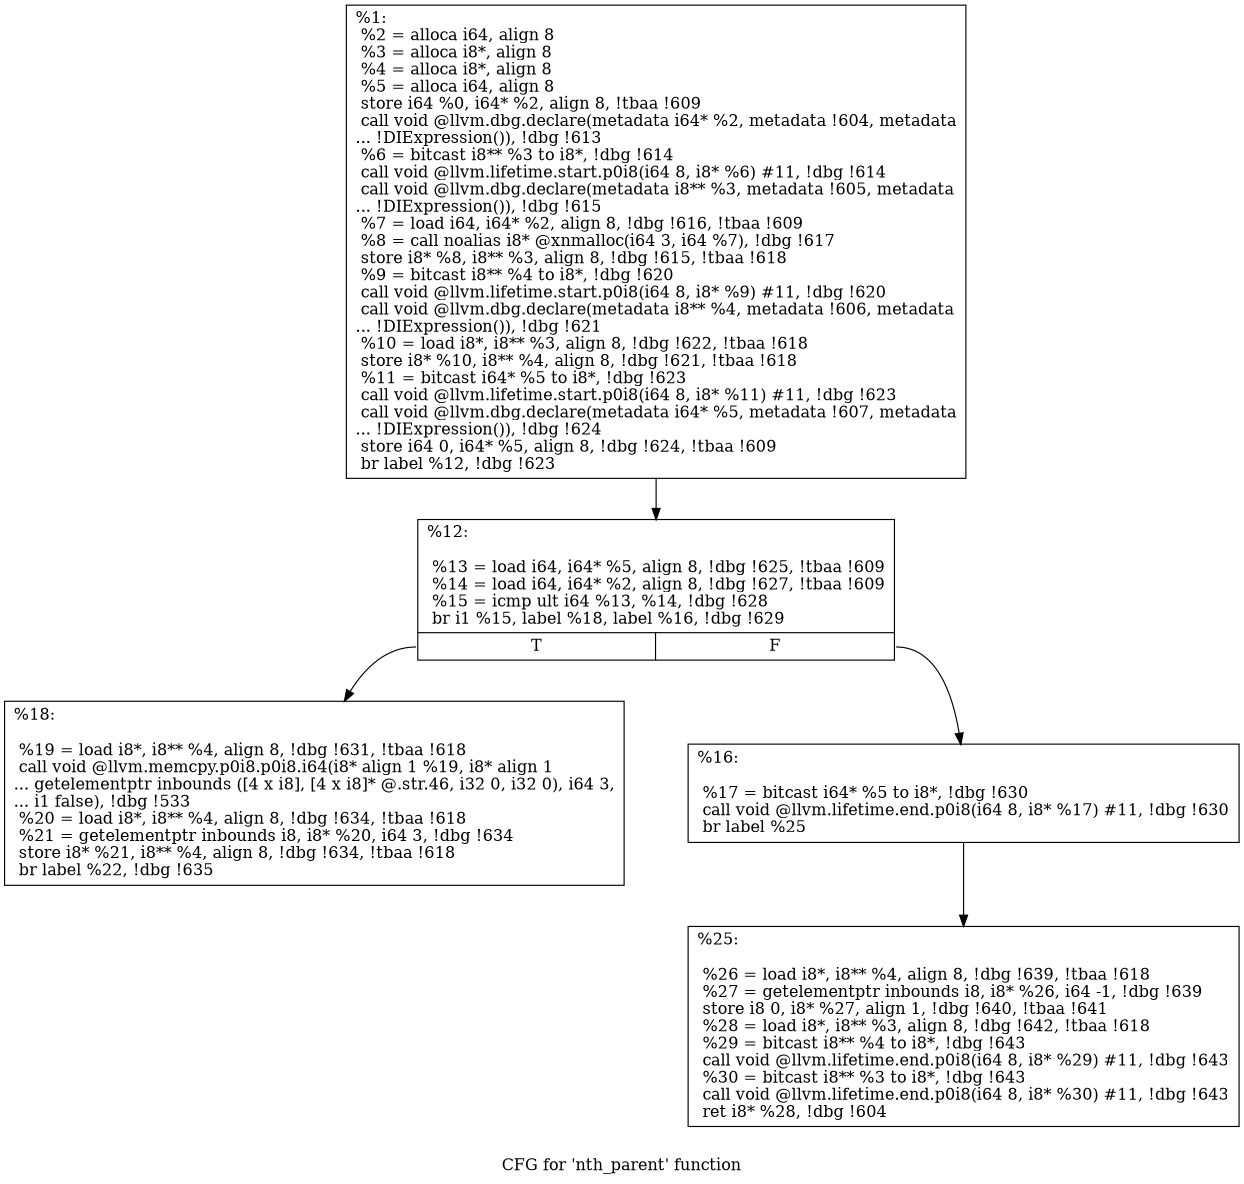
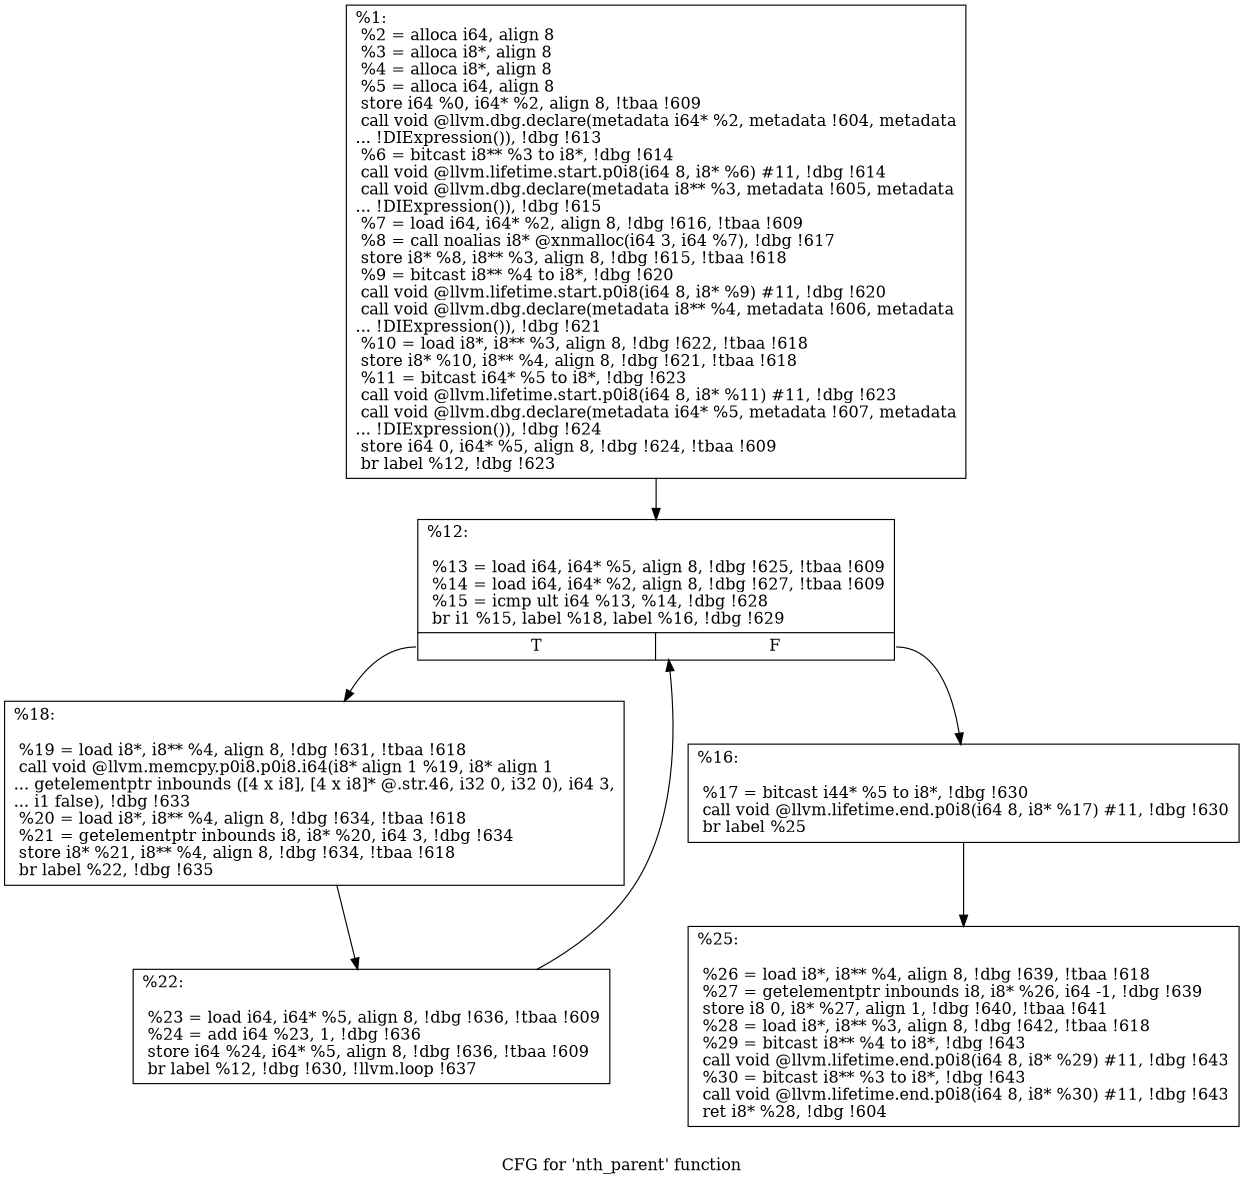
(863, 793) -> (863, 793)
(102, 802) -> (102, 802)
none -> (371, 1026)
